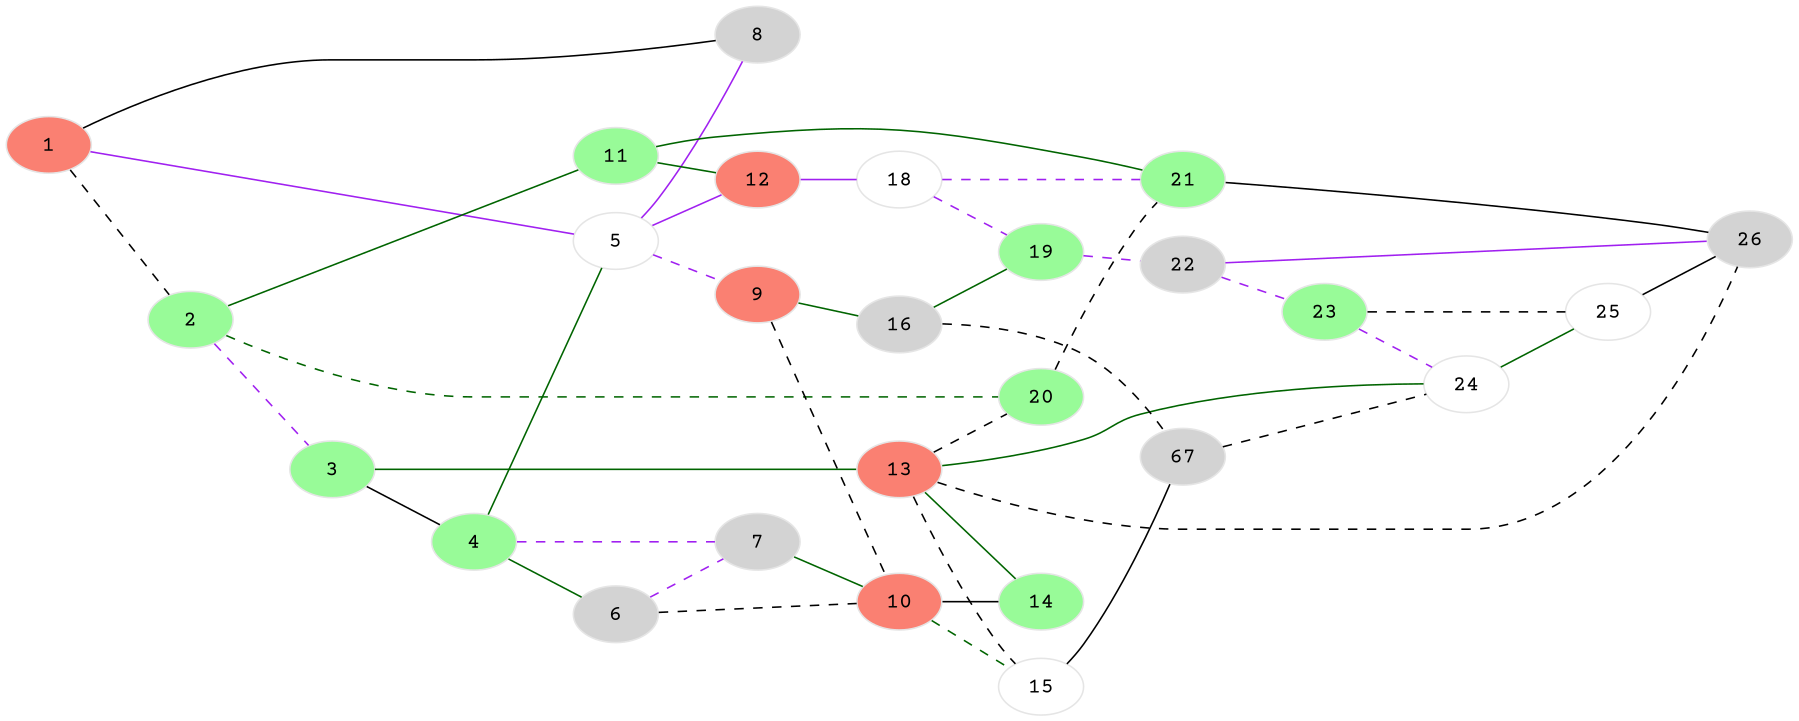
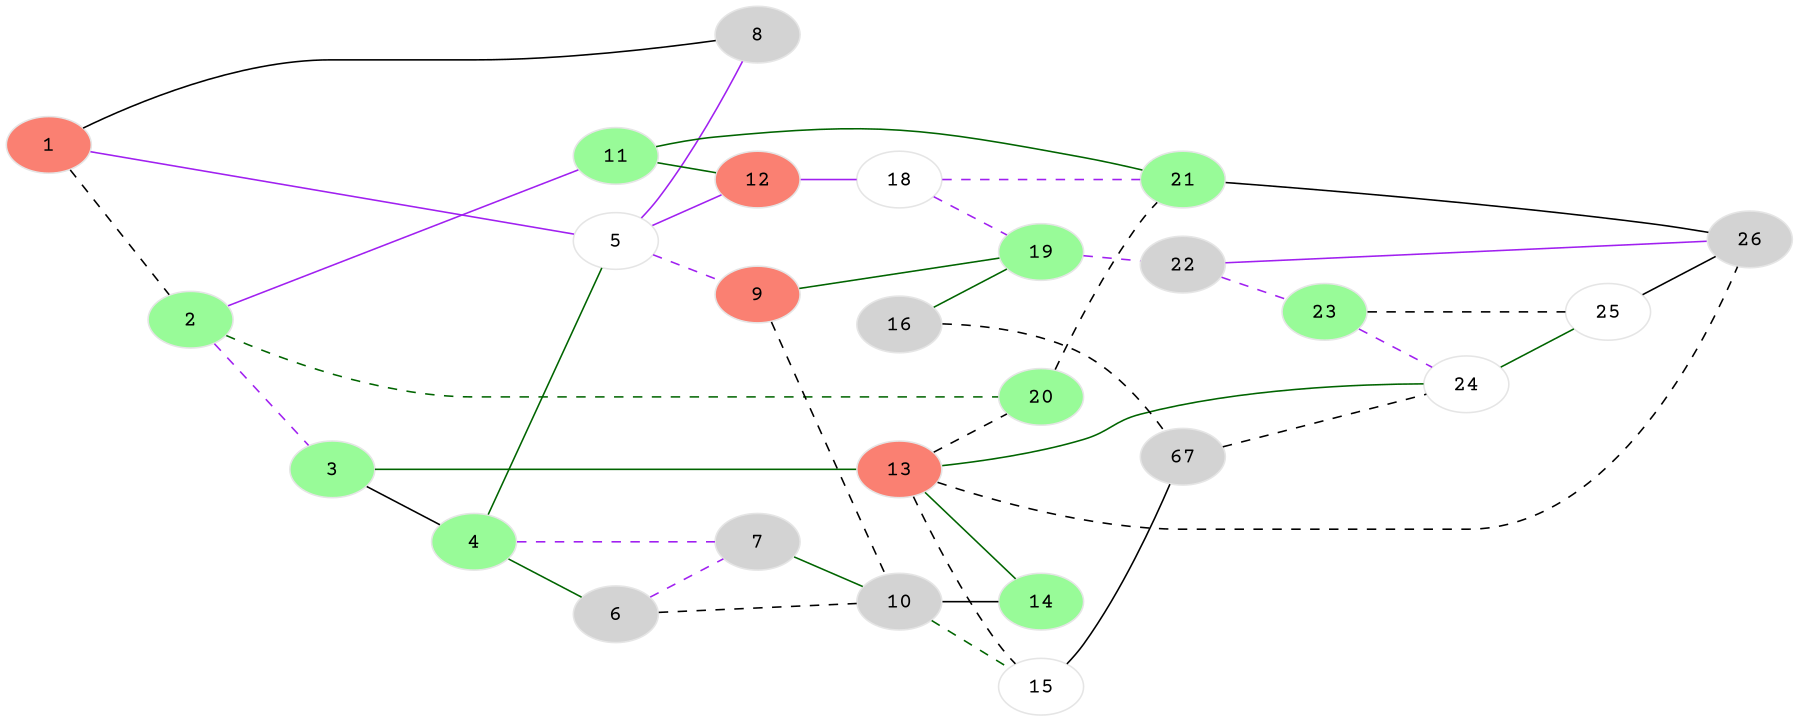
(403, 238) -> (403, 238)
(828, 309) -> (899, 273)
(899, 602) -> (899, 602)
